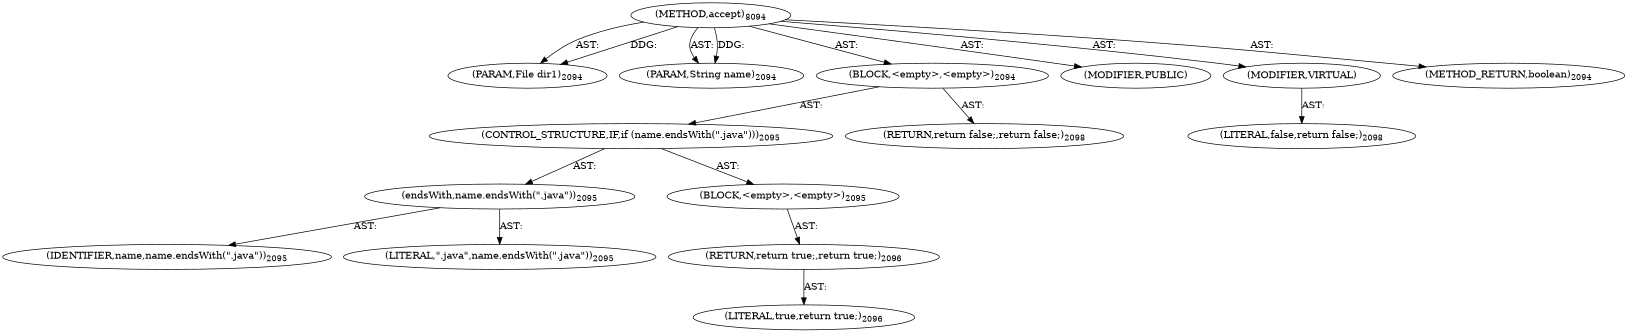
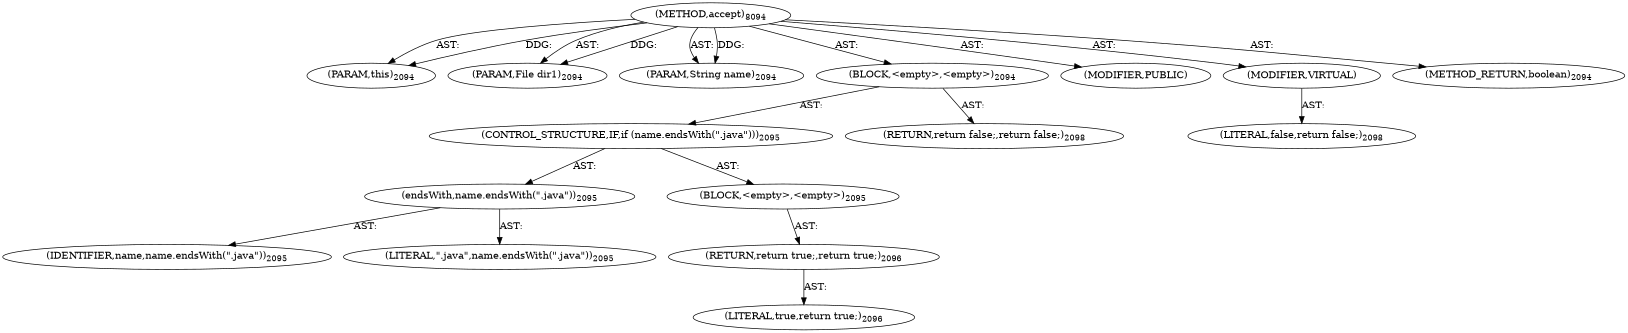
none -> (371, 76)
